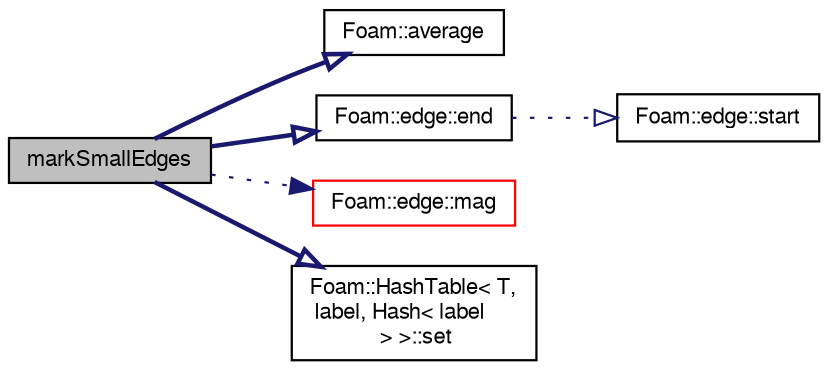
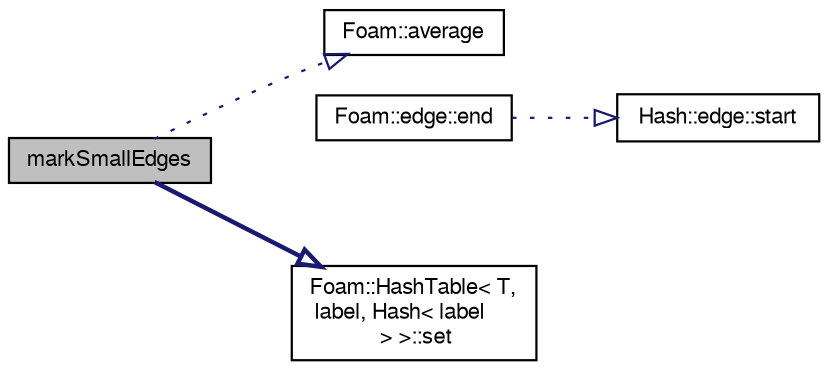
(239, 98) -> (239, 98)
(718, 118) -> (718, 118)
(252, 141) -> none
(414, 203) -> none
